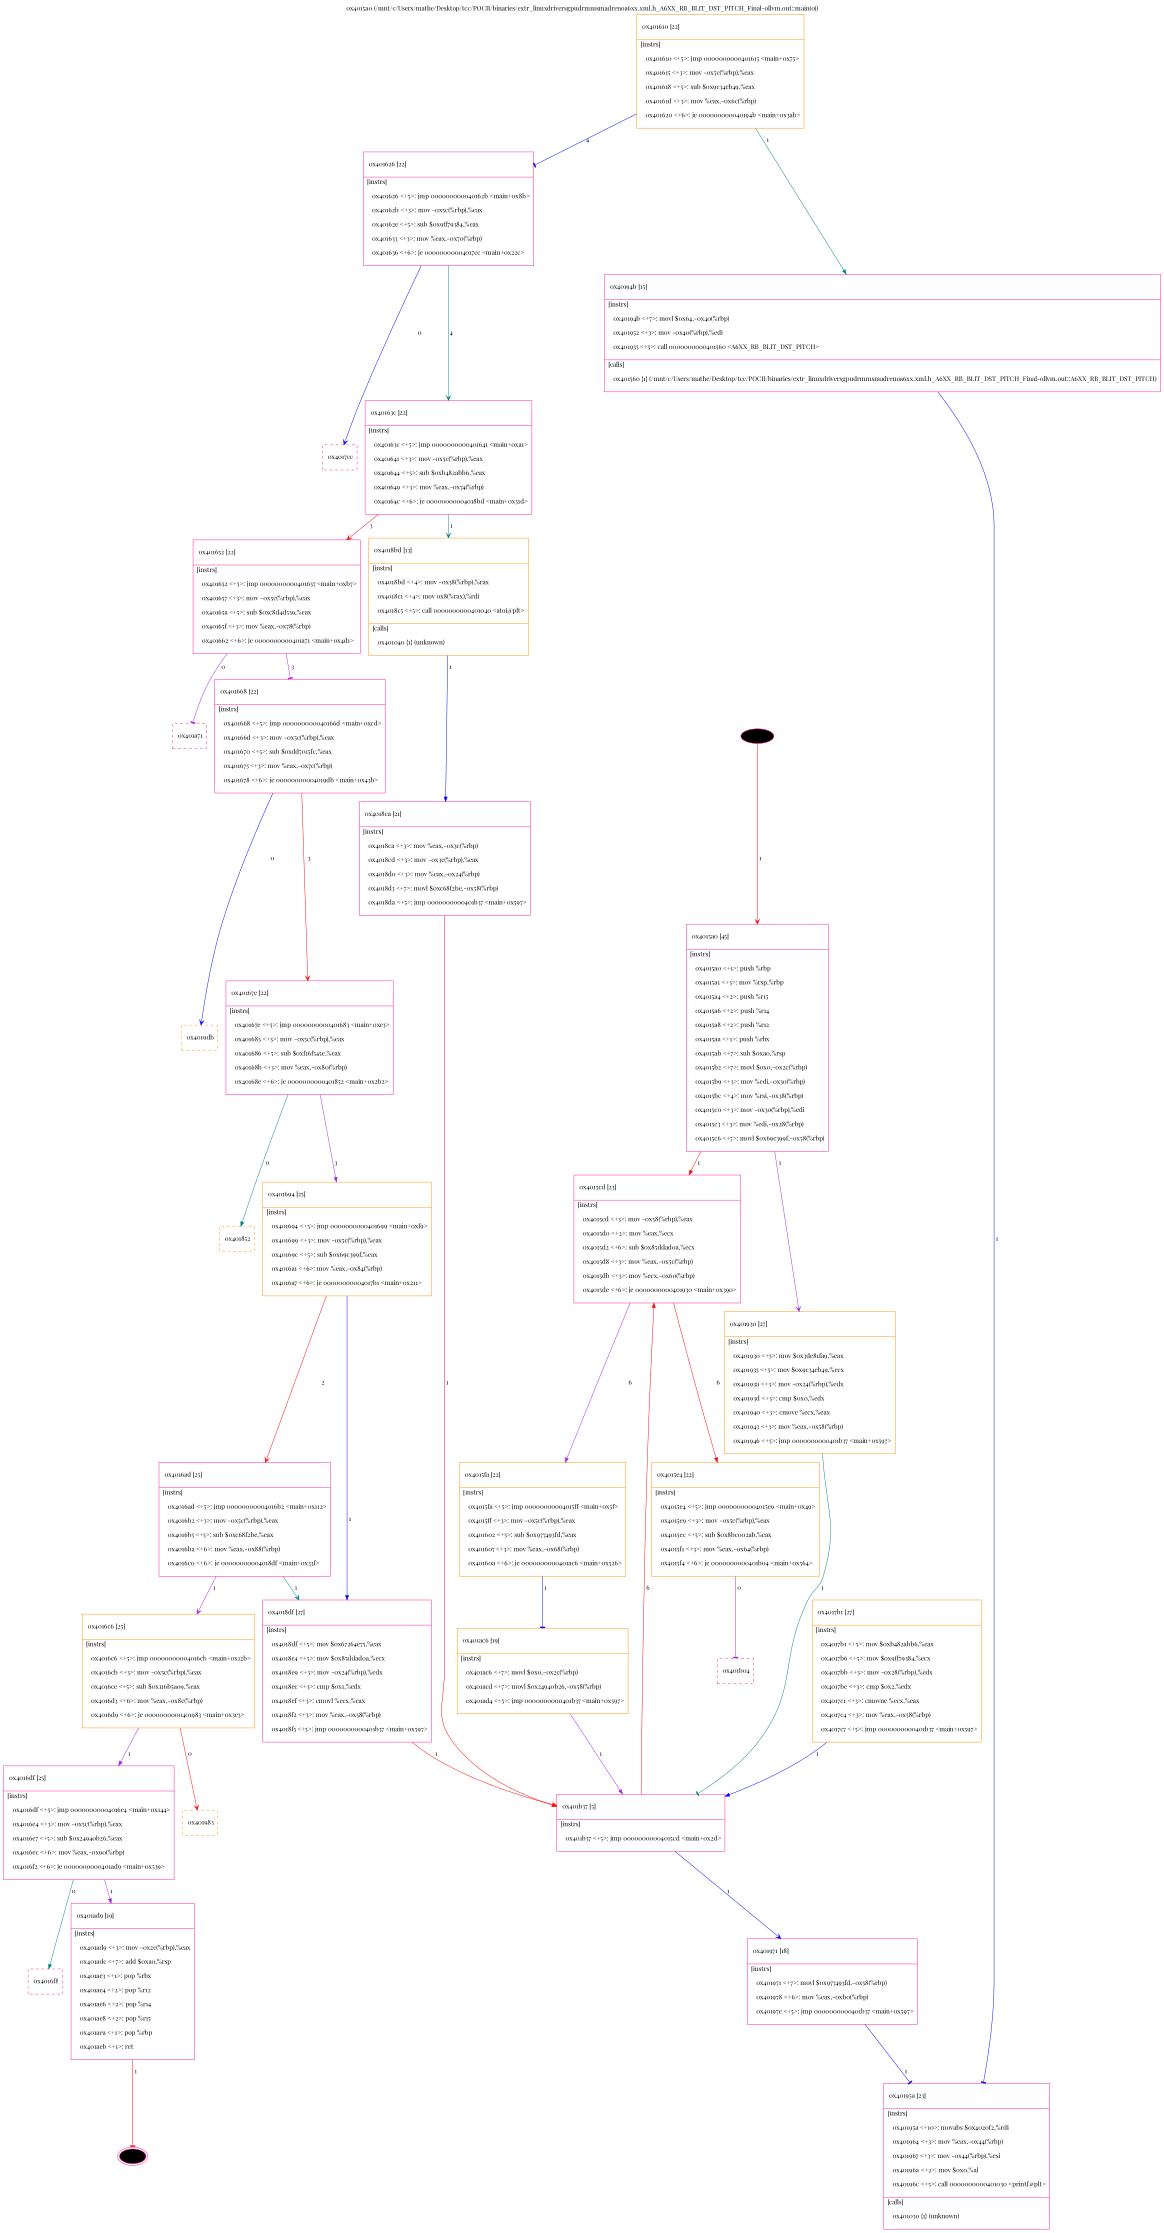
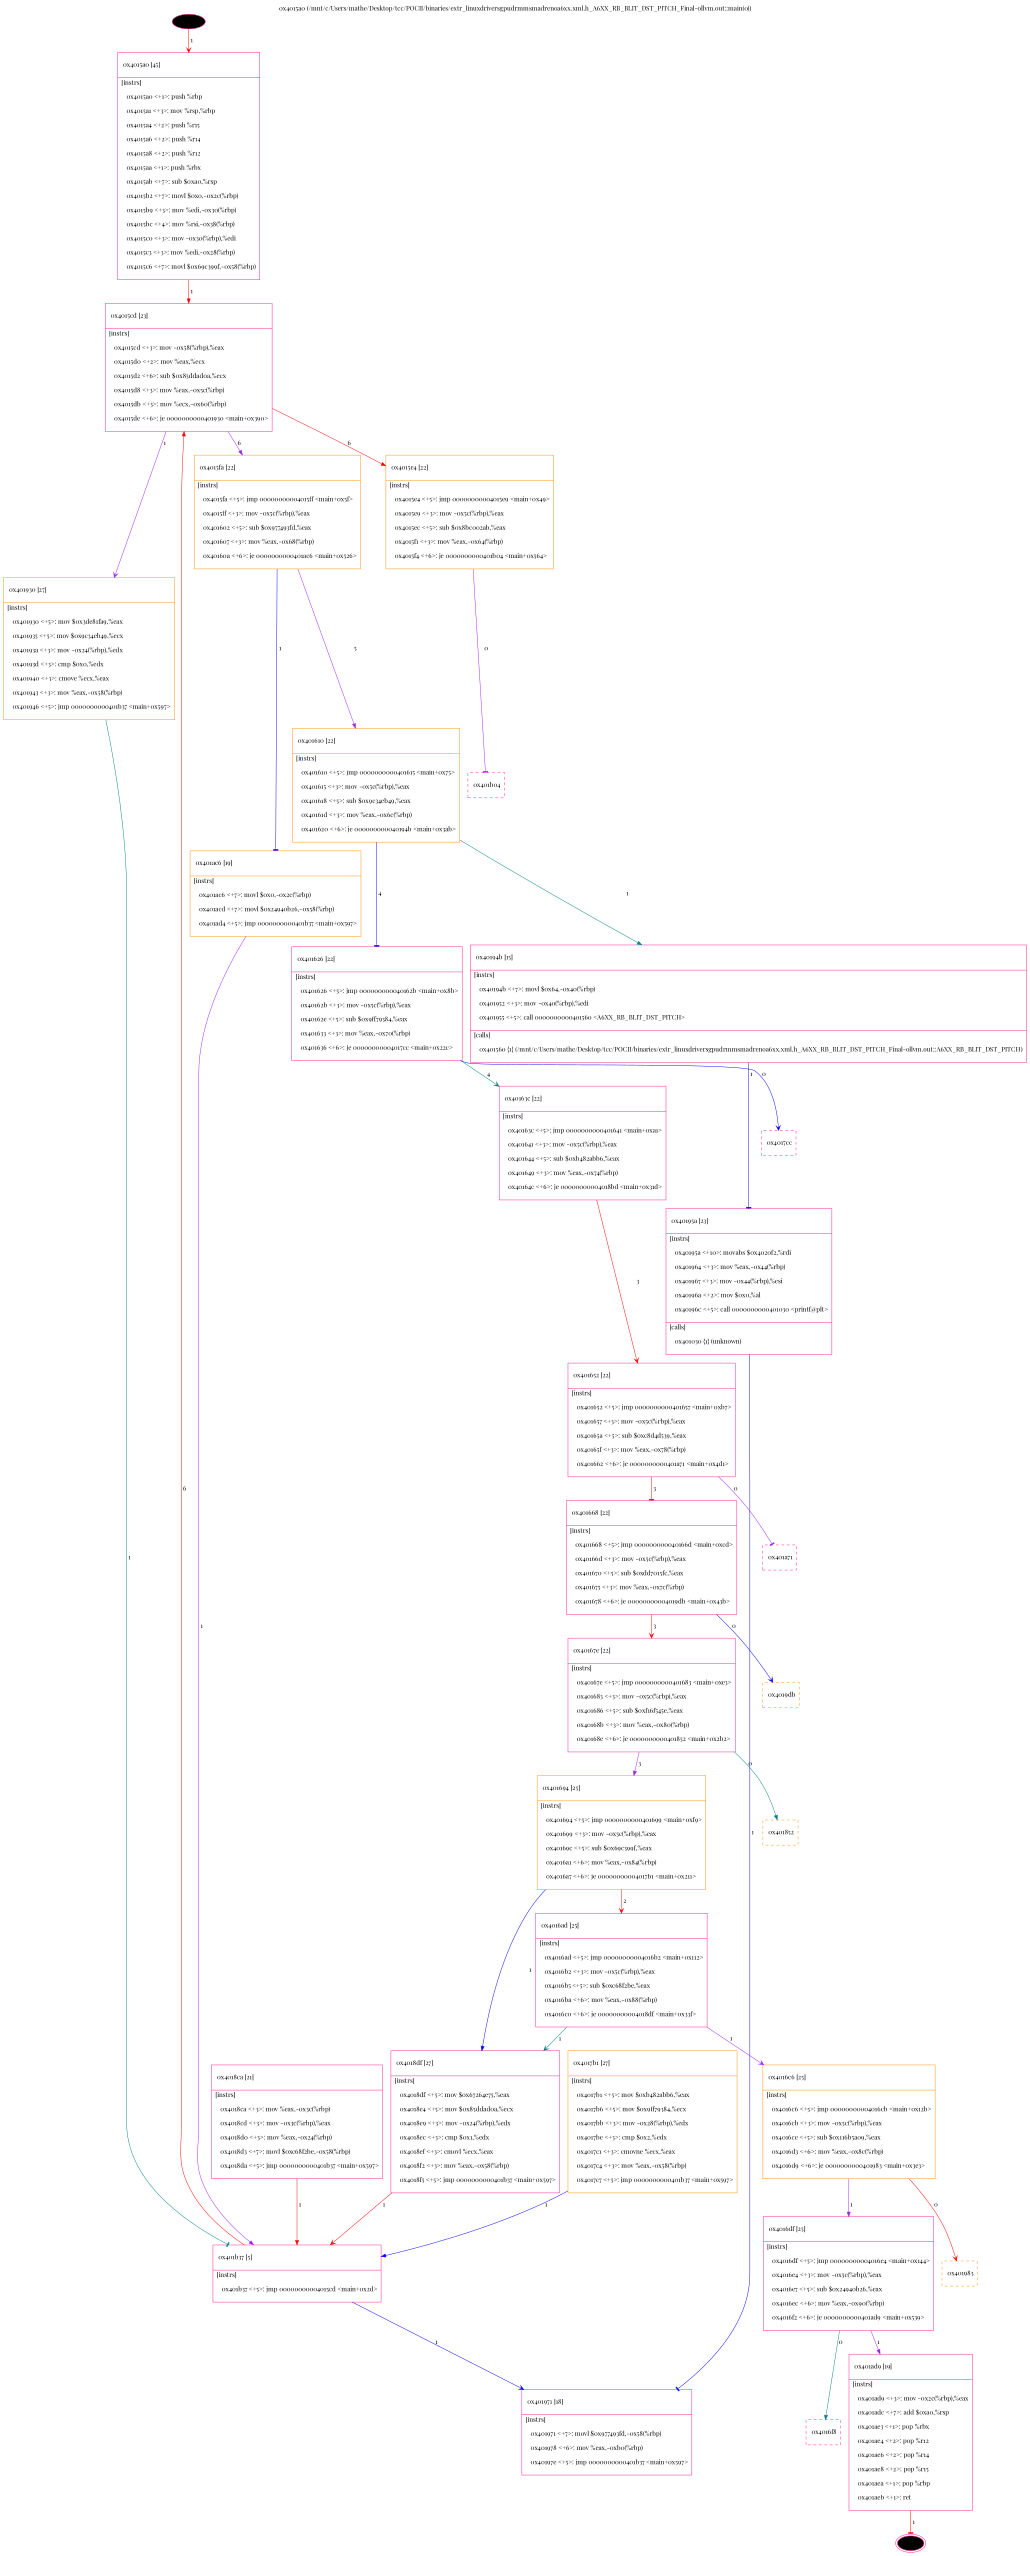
(448, 597) -> none
none -> (326, 646)
(288, 665) -> (652, 1488)
(787, 1229) -> (141, 502)
(887, 2053) -> (750, 1884)
